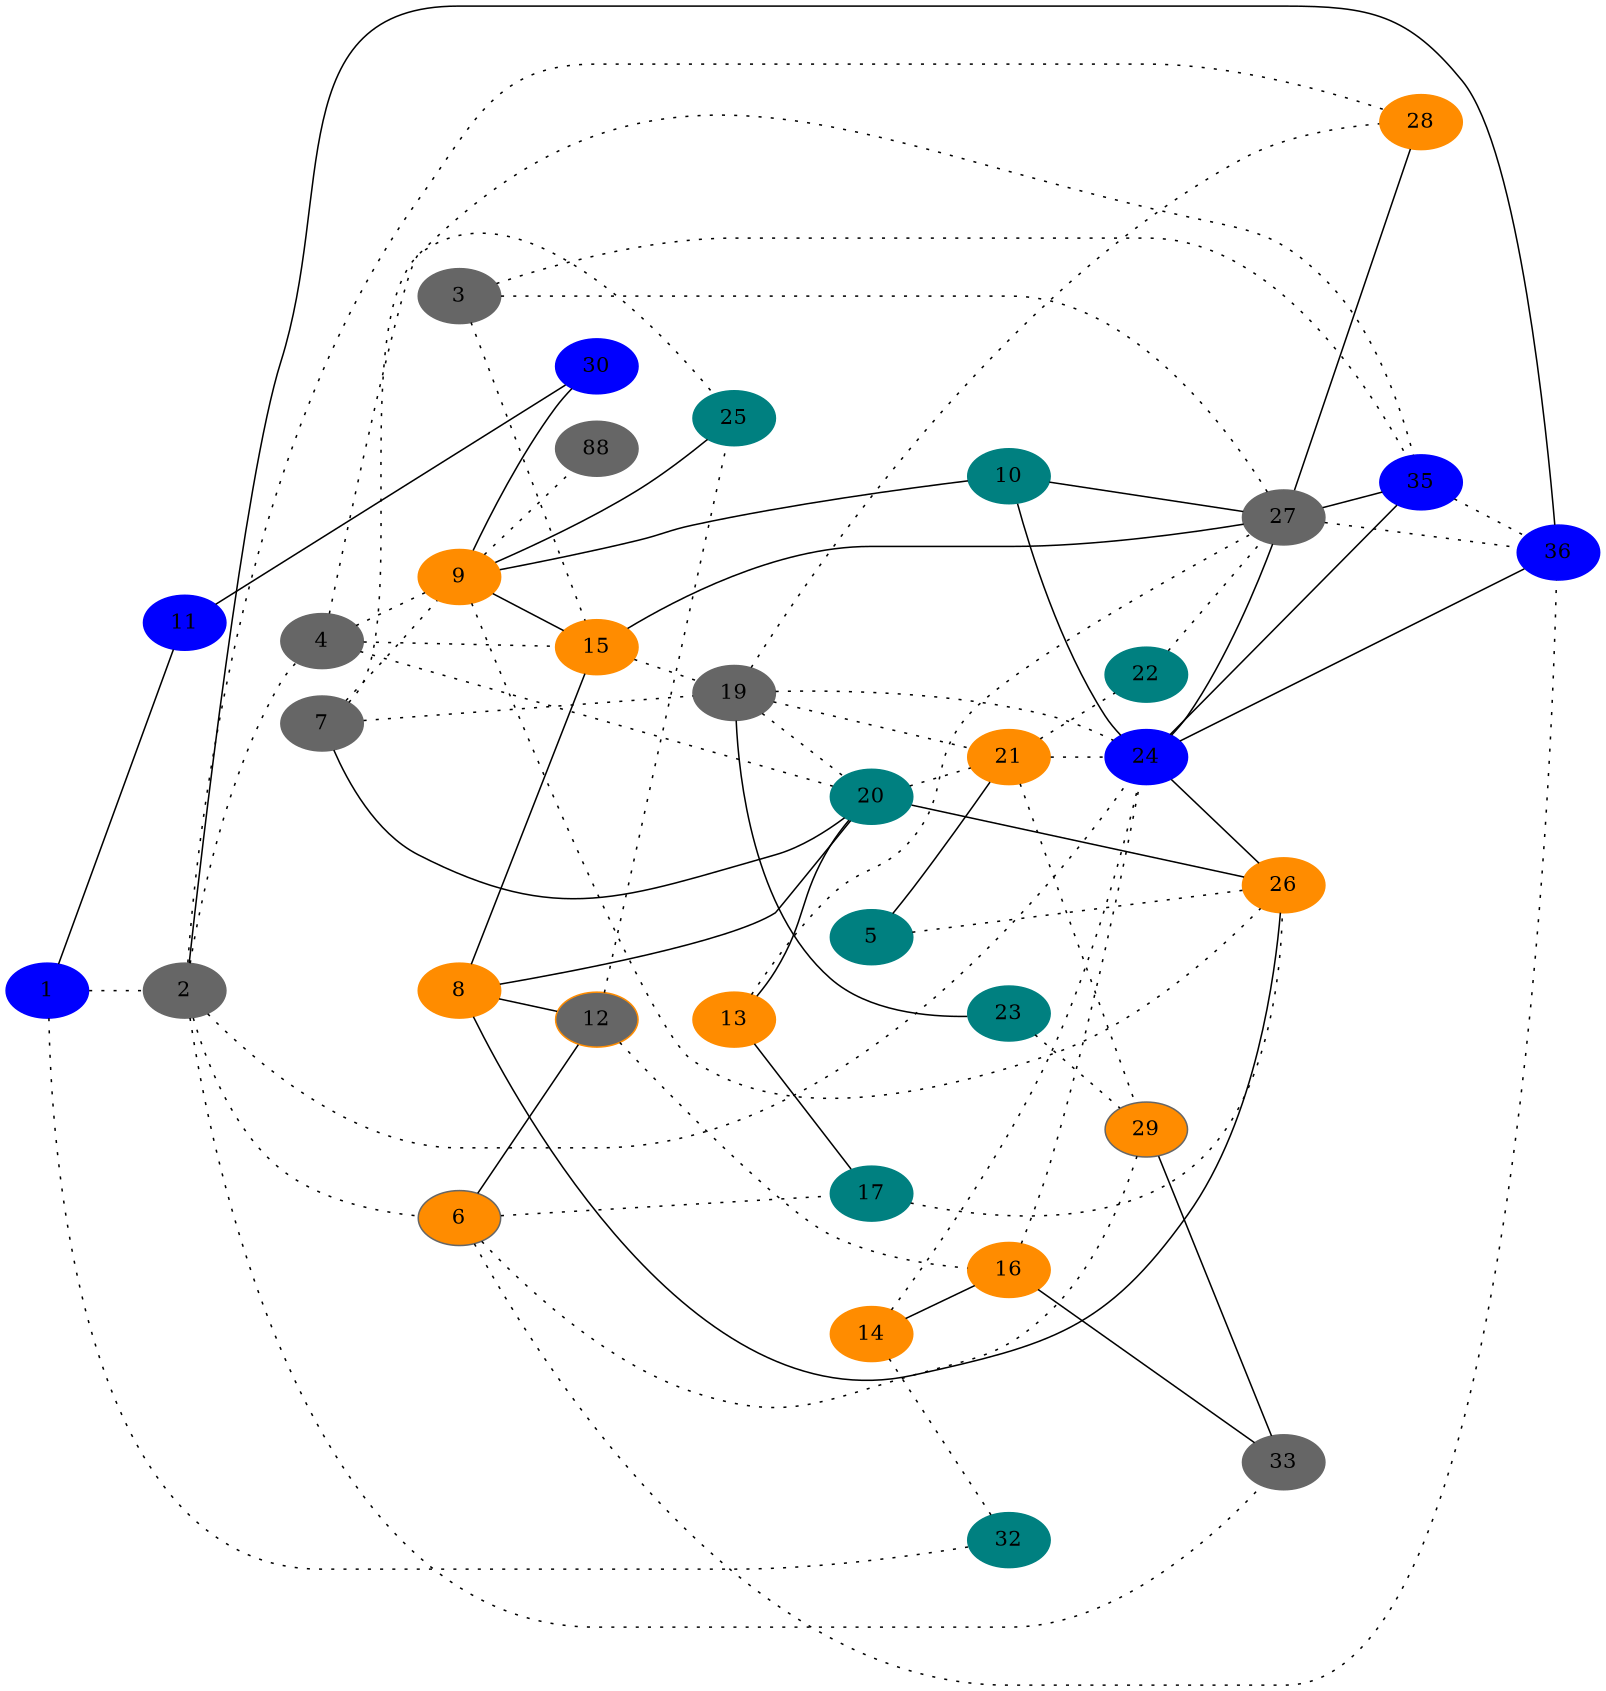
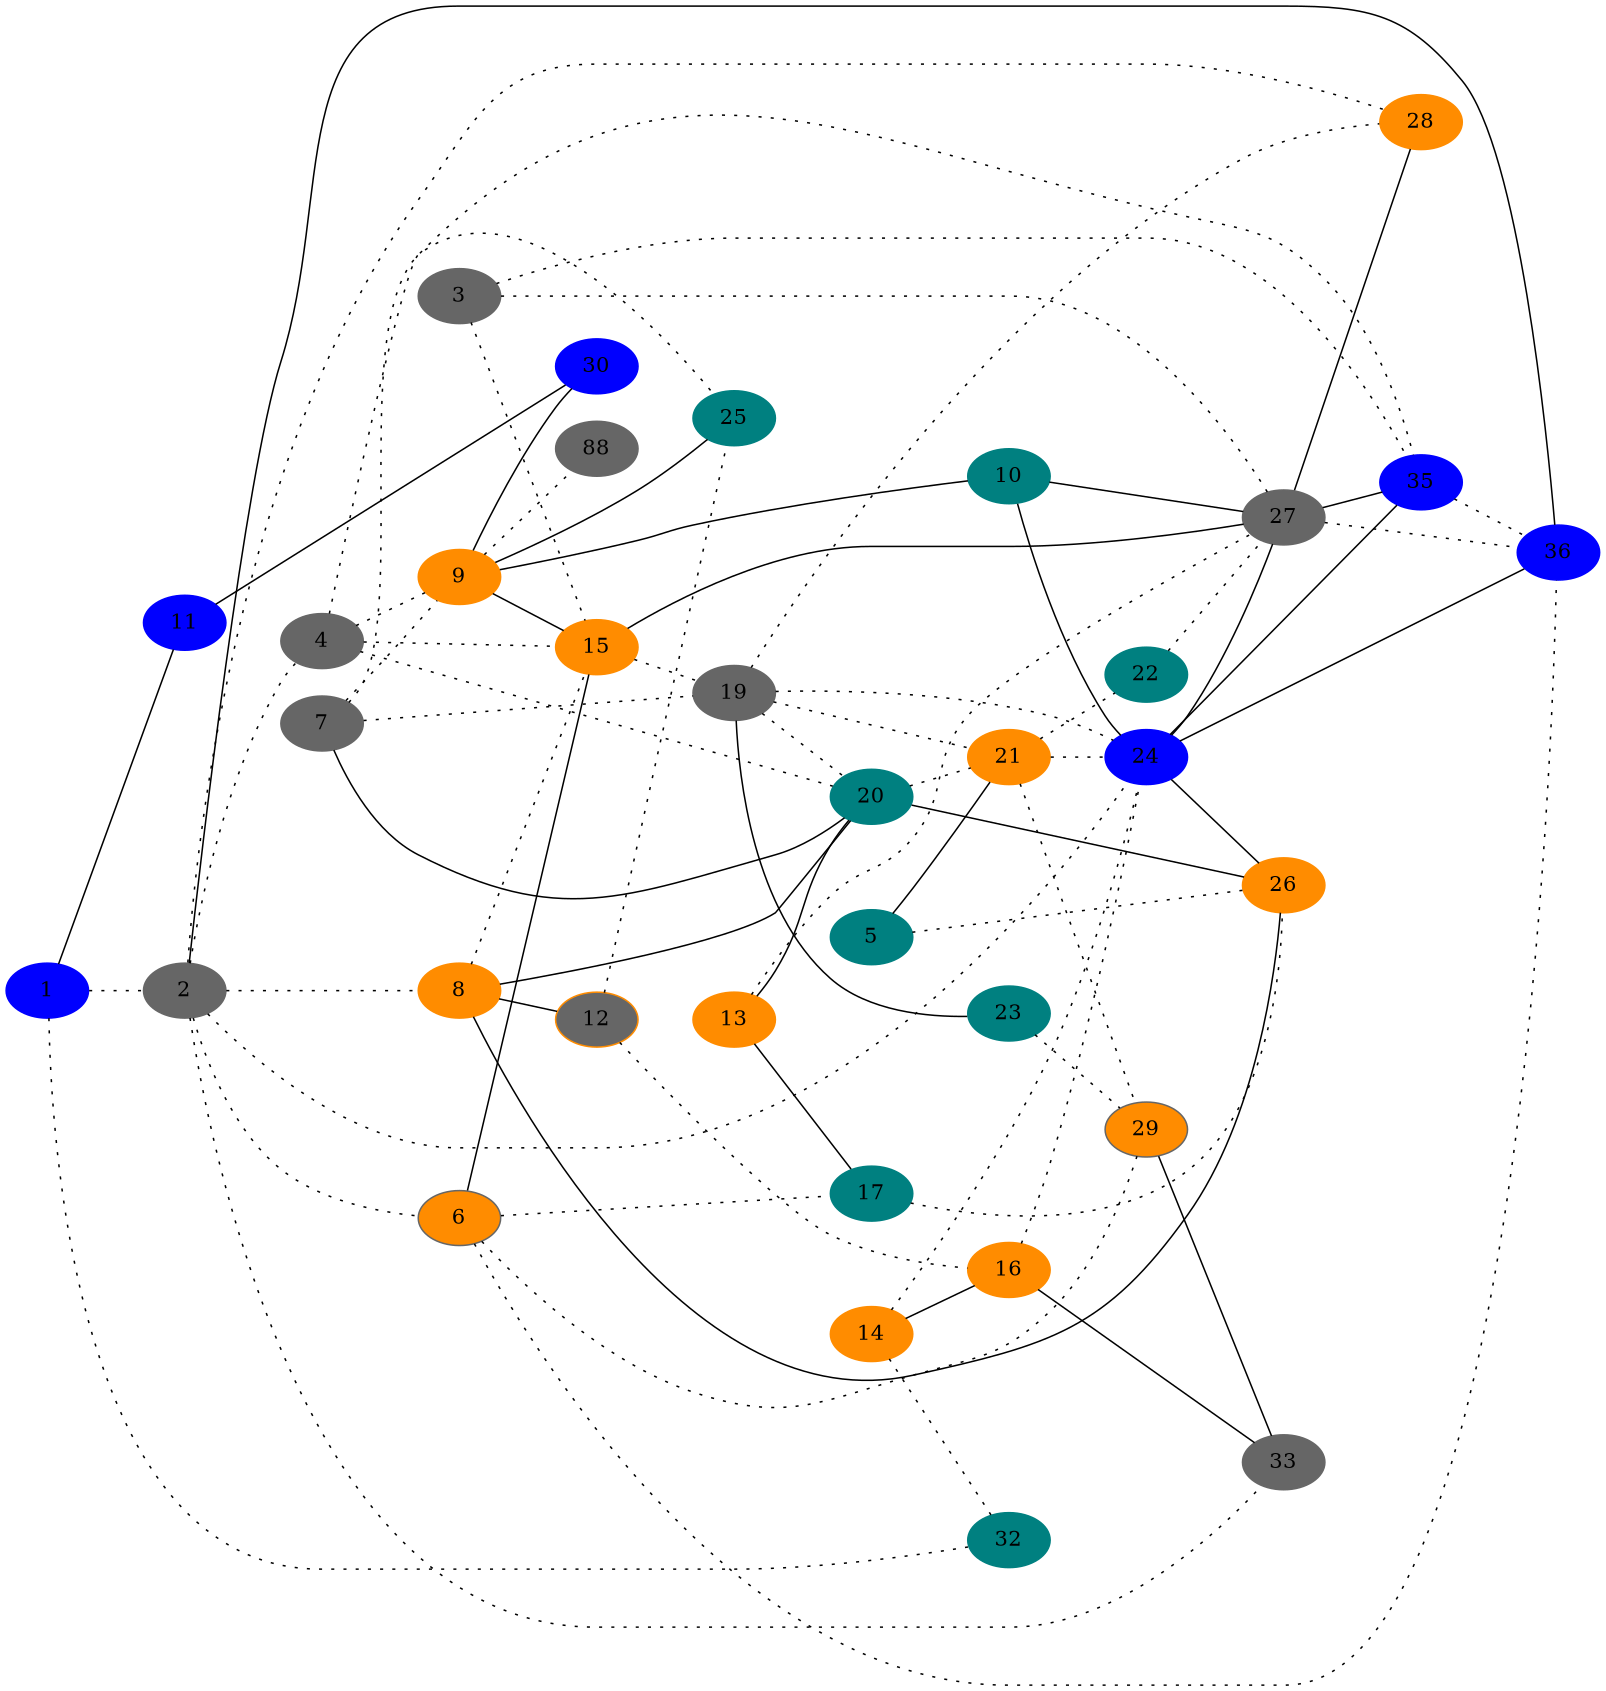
(528, 819) -> (528, 819)
none -> (322, 991)
(746, 1086) -> none
(523, 1126) -> (528, 932)
